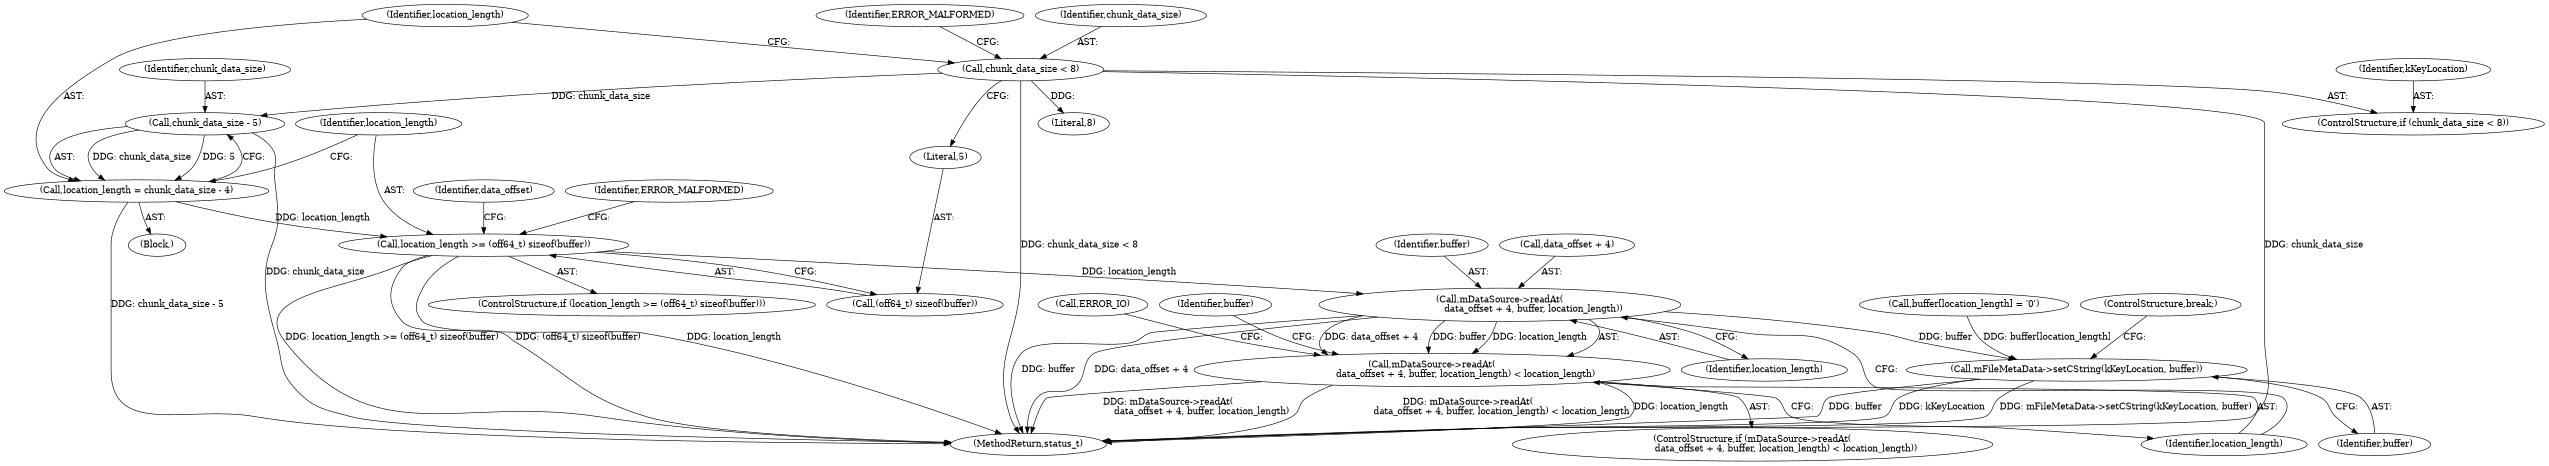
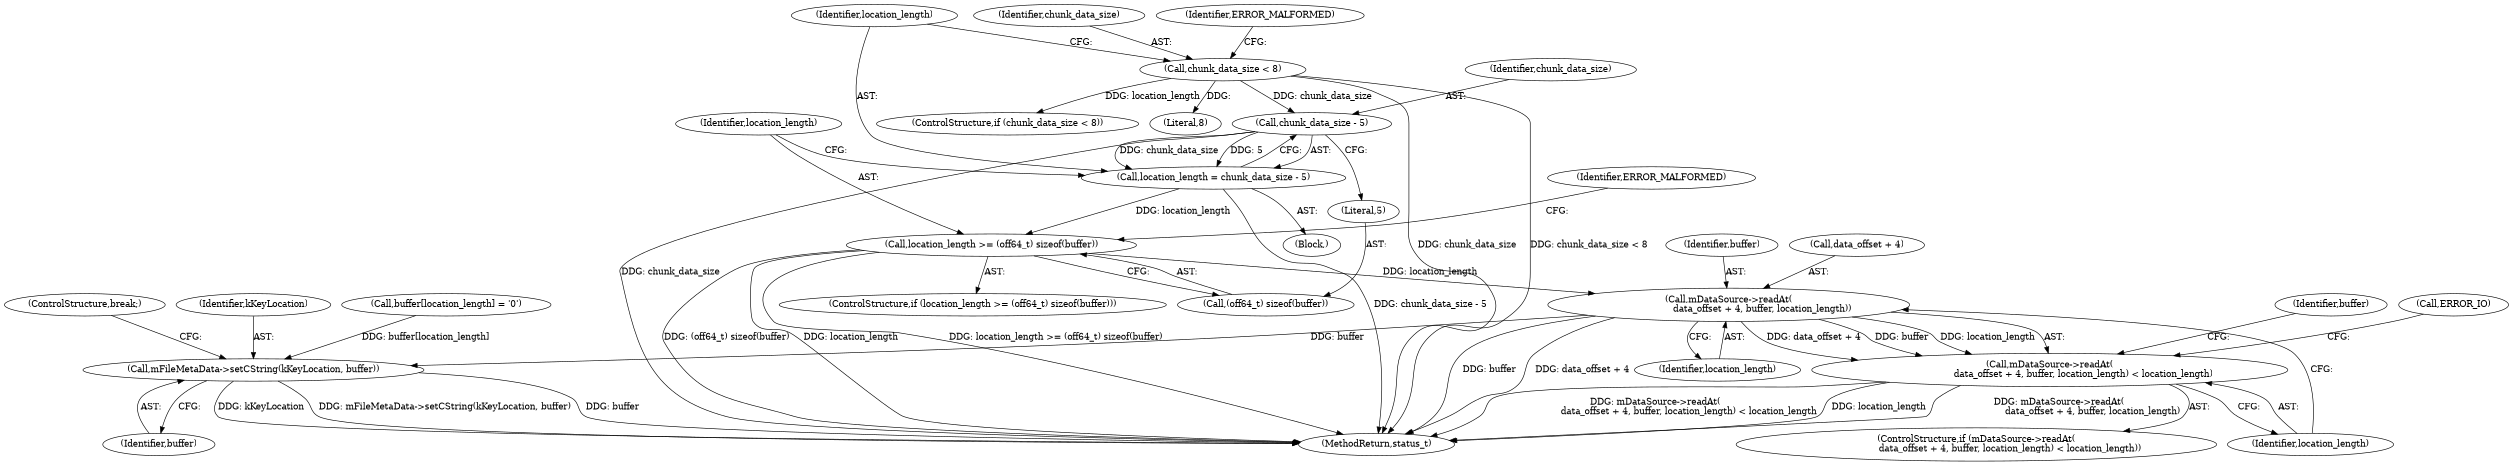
(2413, 94) -> (253, 334)
(2339, 97) -> (1153, 97)
(974, 107) -> (1349, 161)
(137, 191) -> (1214, 178)
(484, 191) -> none
